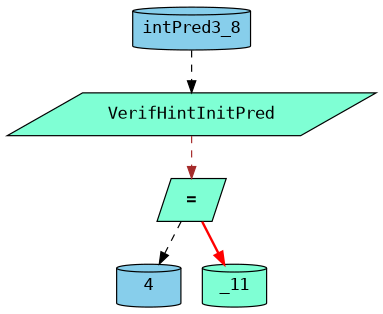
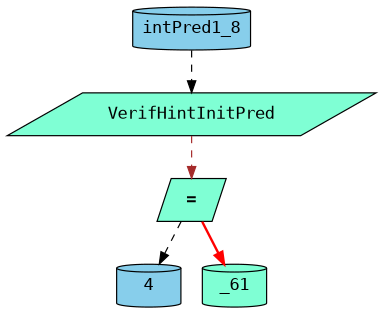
(192, 29) -> (192, 29)
(234, 286) -> (234, 286)
